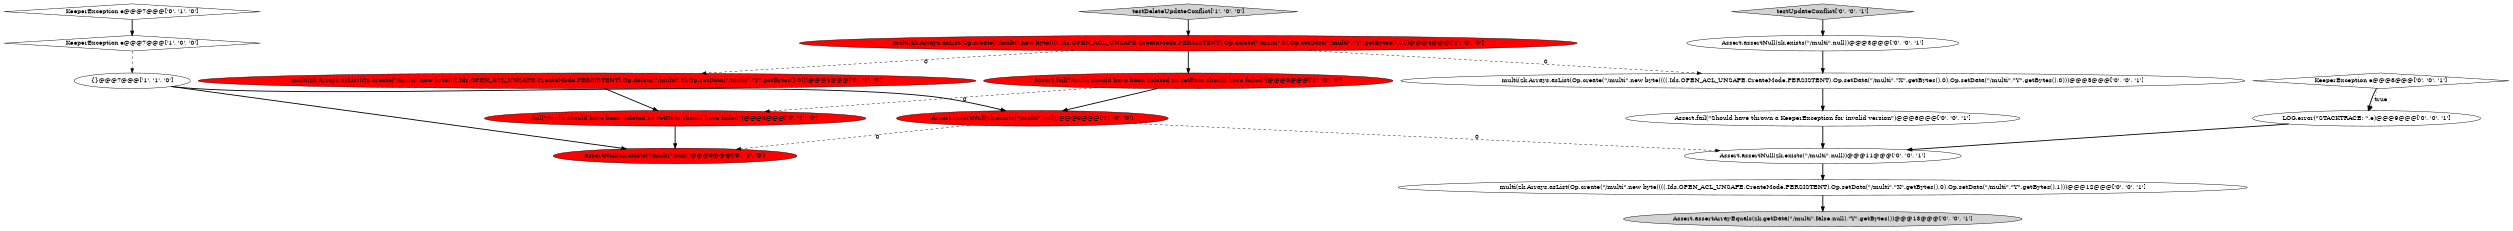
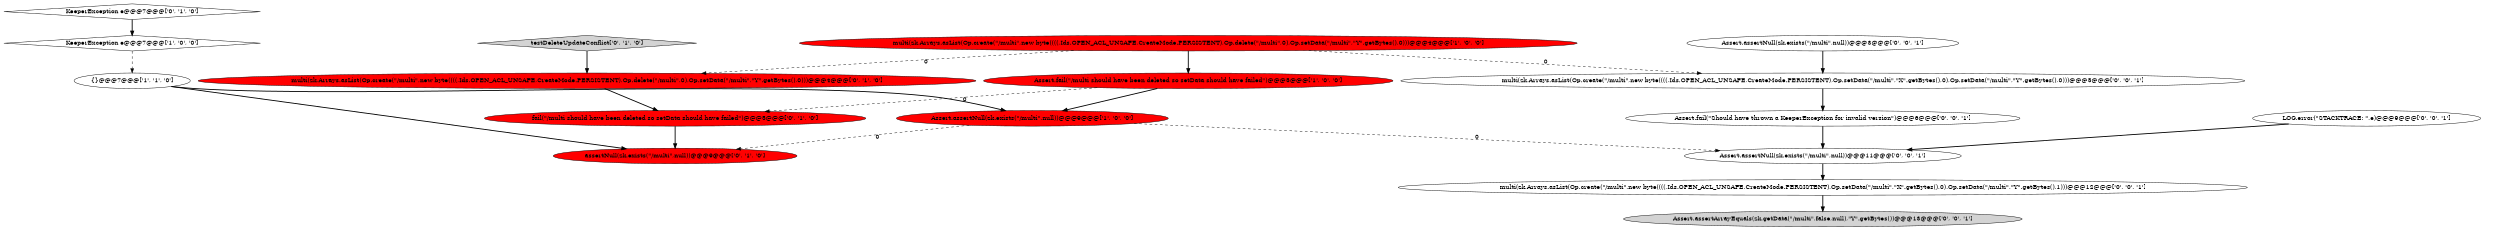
(1188, 12) -> none
(1823, 12) -> none
none -> (587, 43)
(2381, 81) -> none
